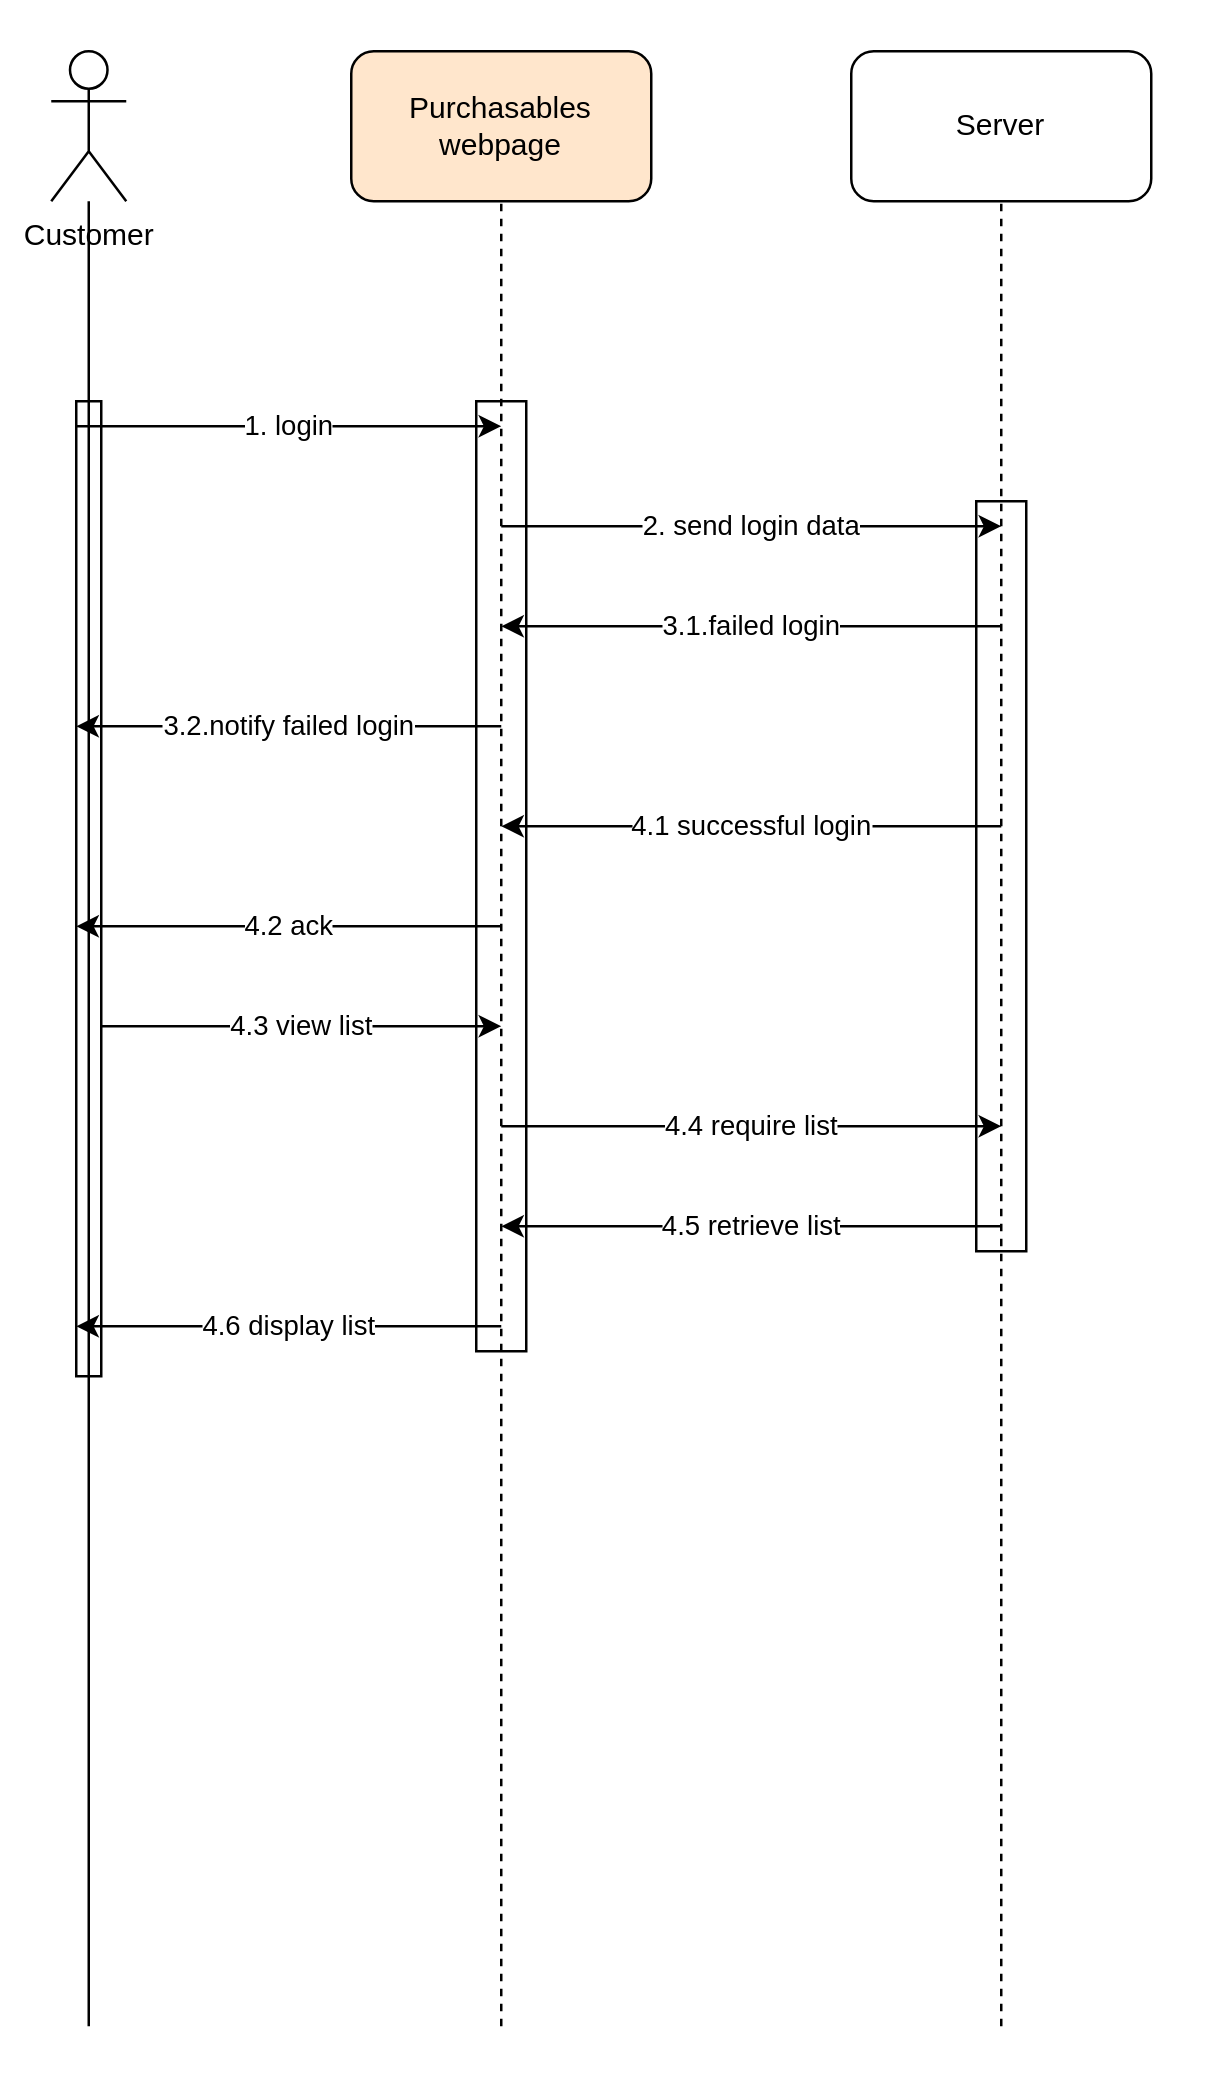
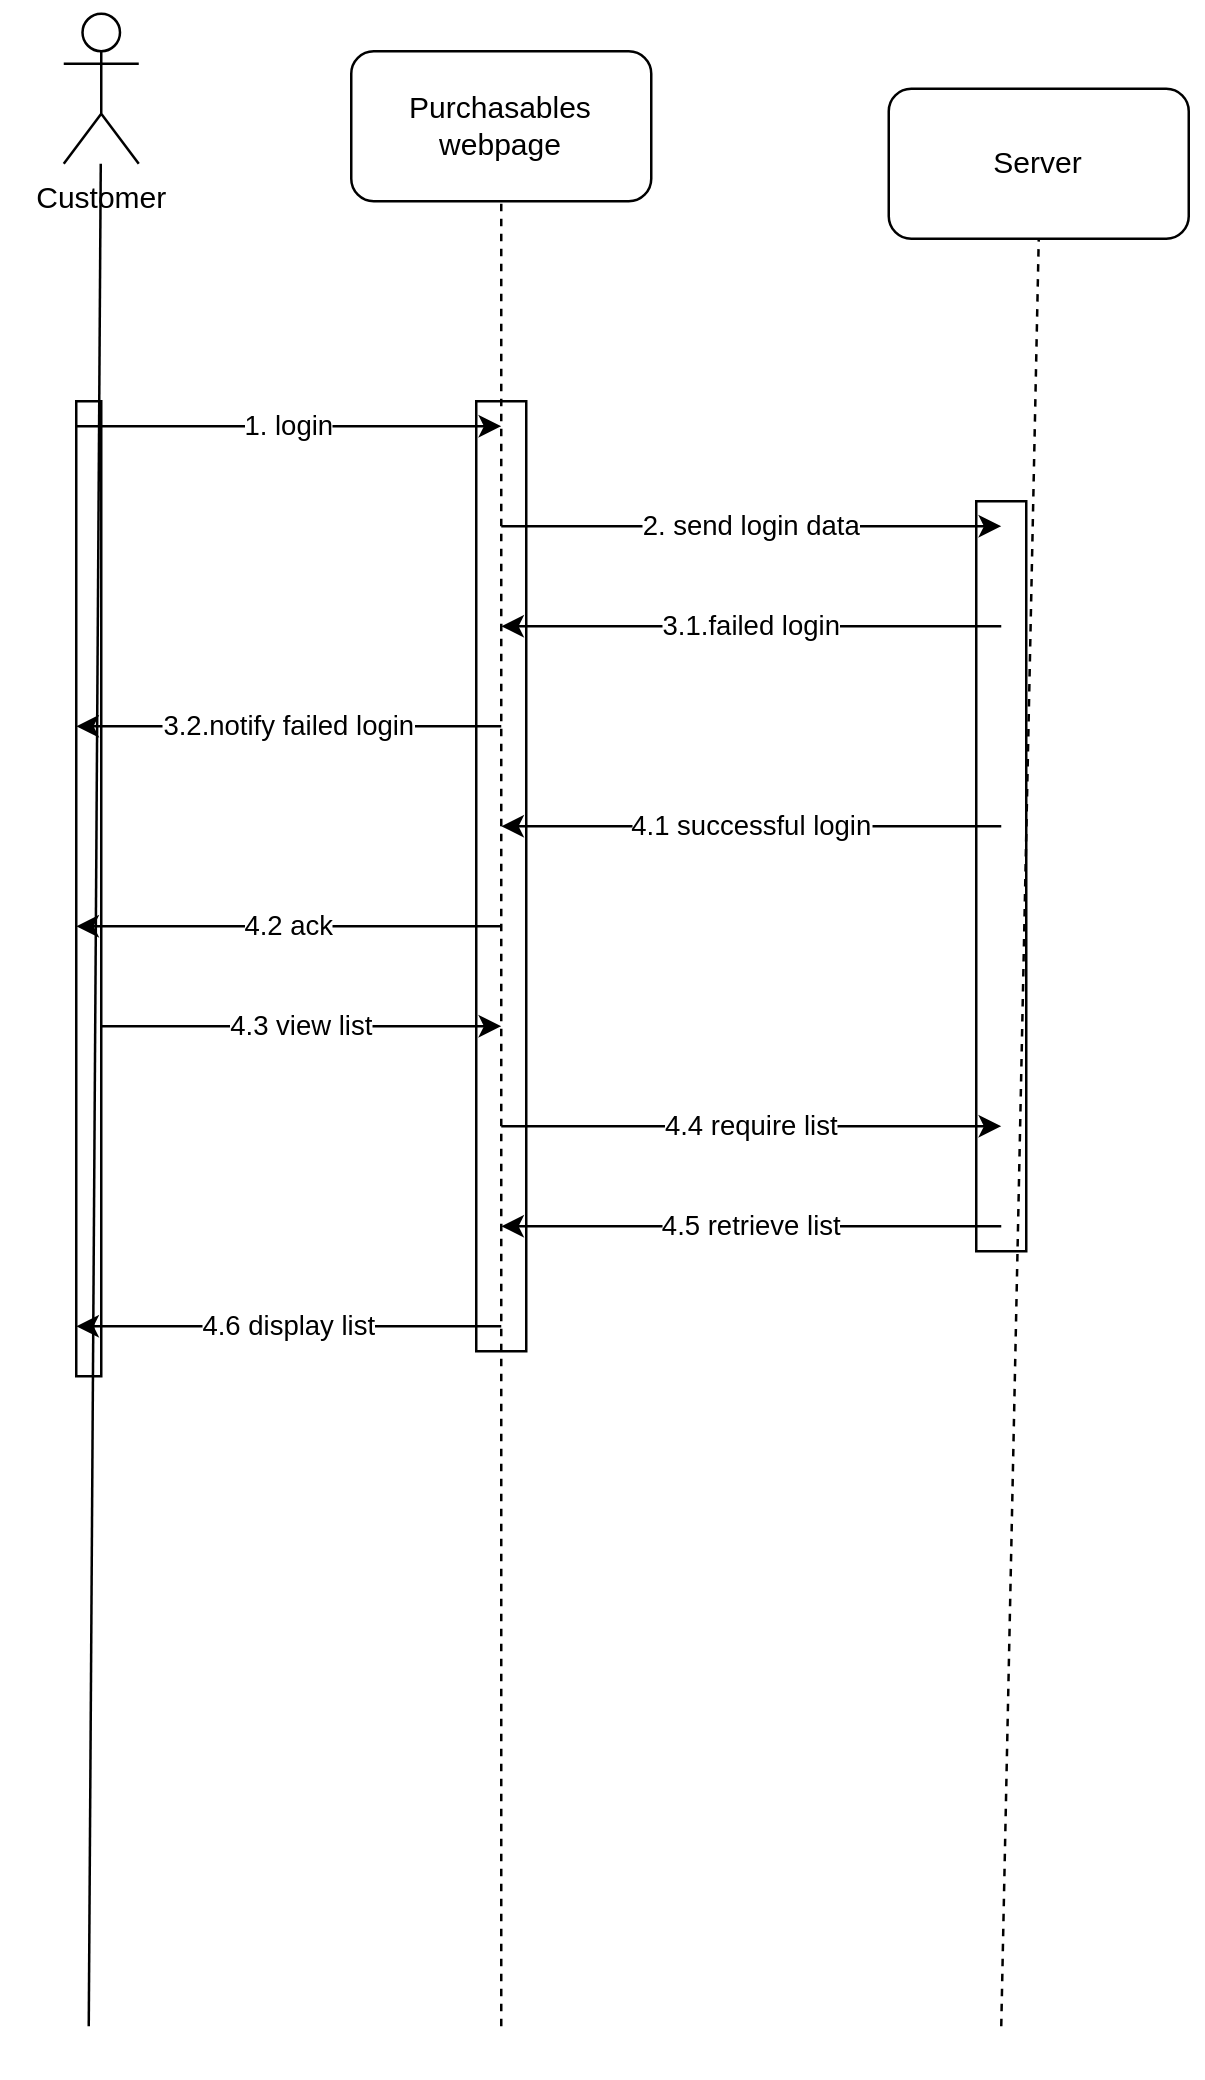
(89, 126) -> (101, 89)
(501, 126) -> (501, 126)
(1001, 126) -> (1039, 164)
